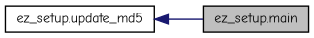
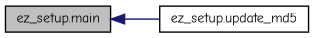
(186, 19) -> (142, 19)
